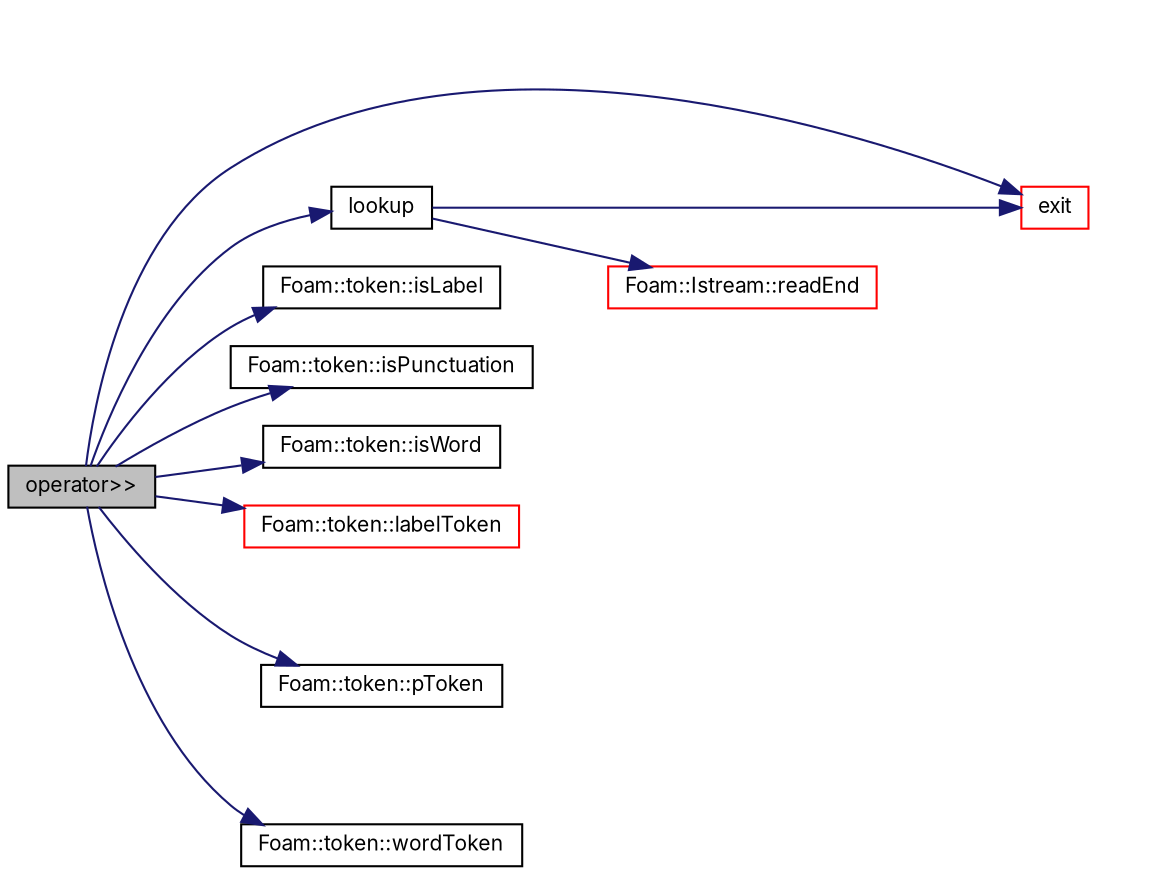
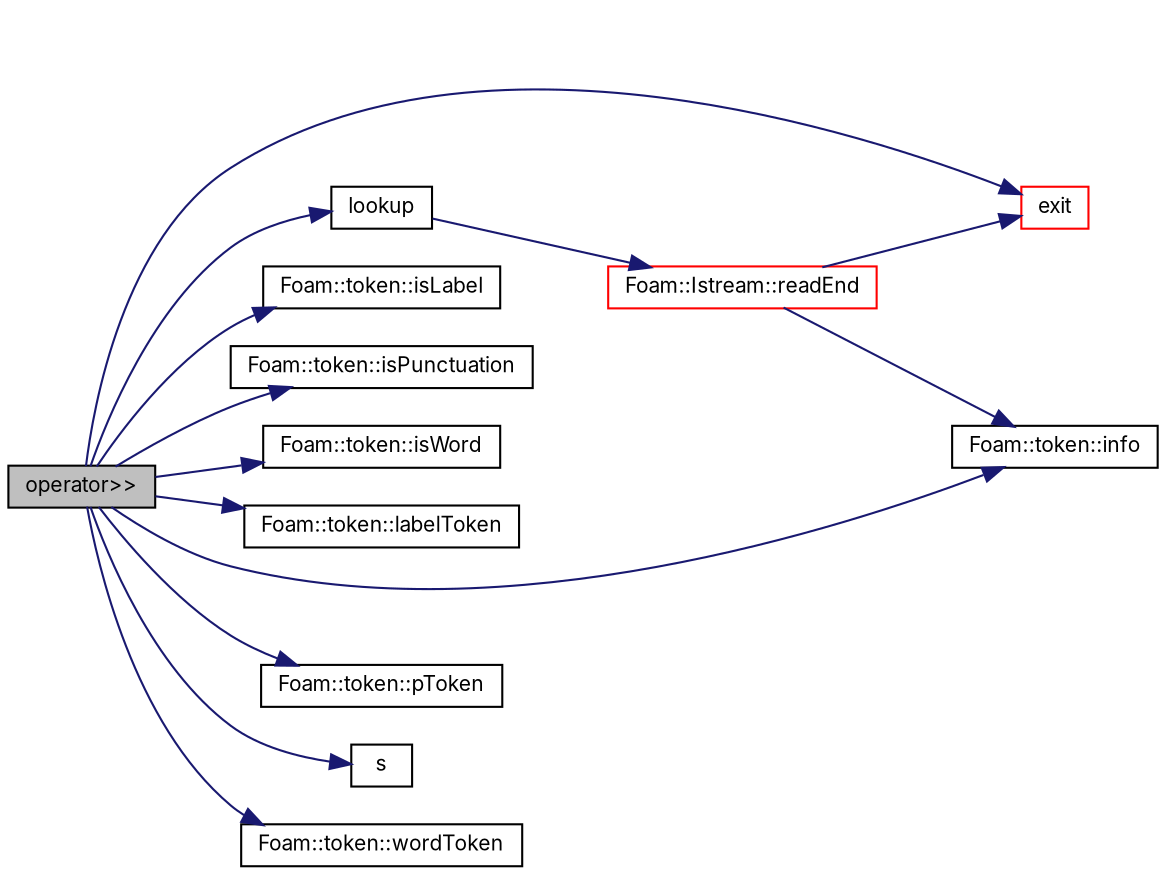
(716, 208) -> (911, 244)
none -> (1055, 447)
(382, 526) -> (382, 526)
none -> (382, 766)
